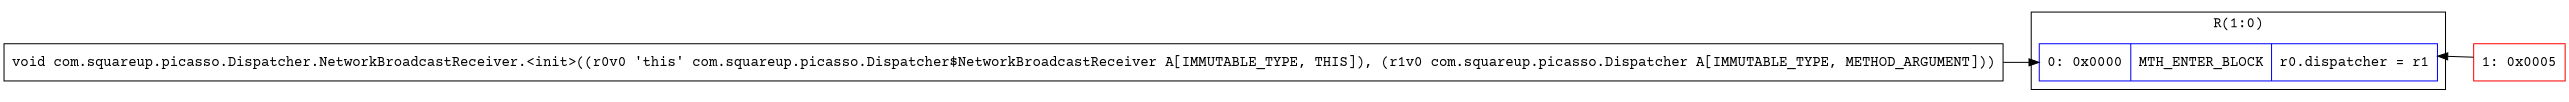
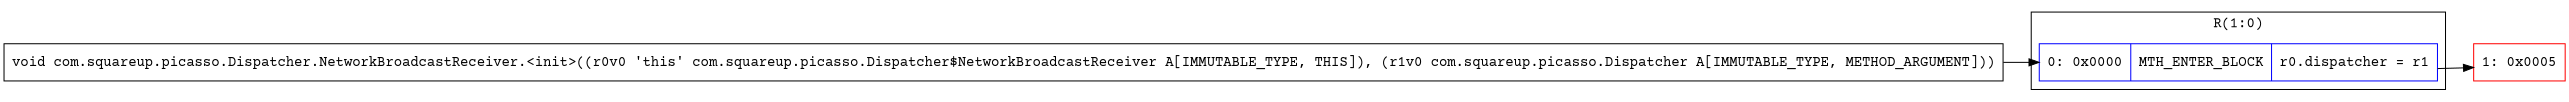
(2461, 57) -> (2452, 68)
